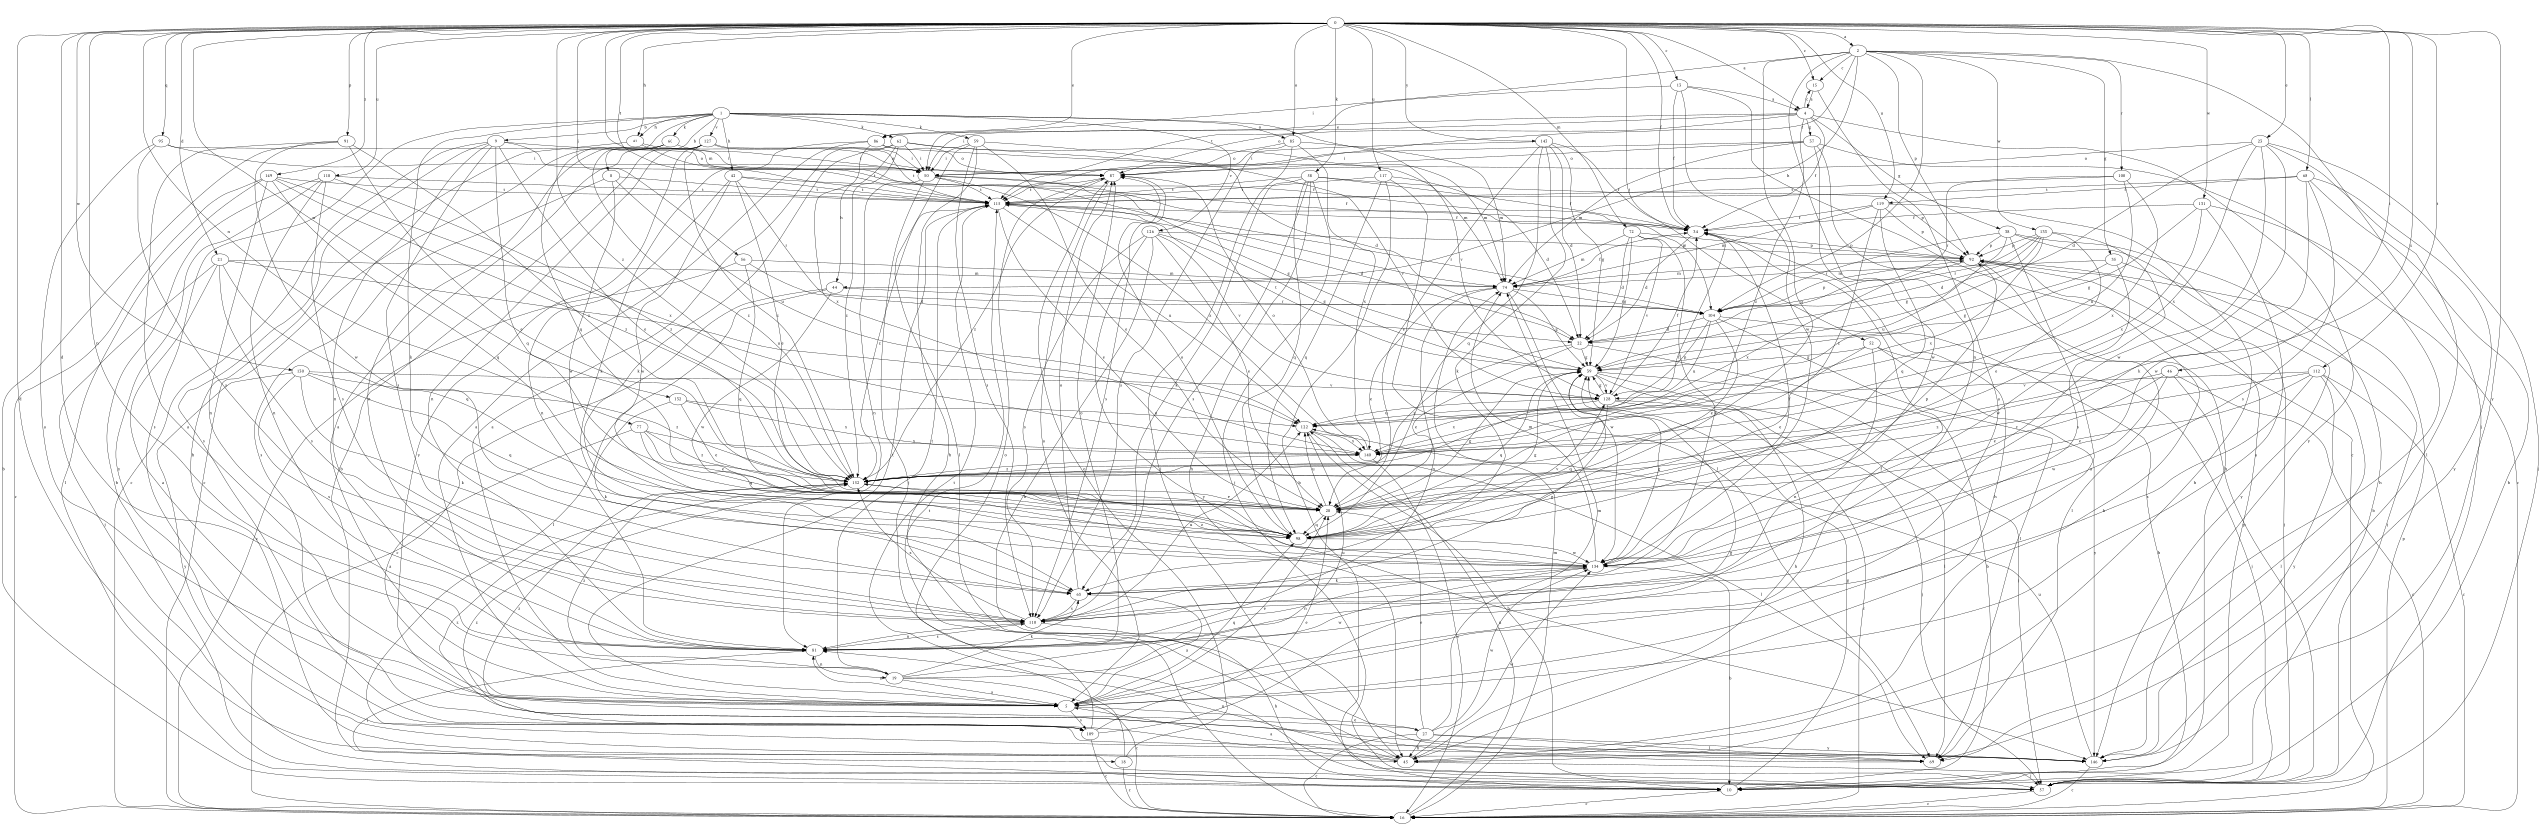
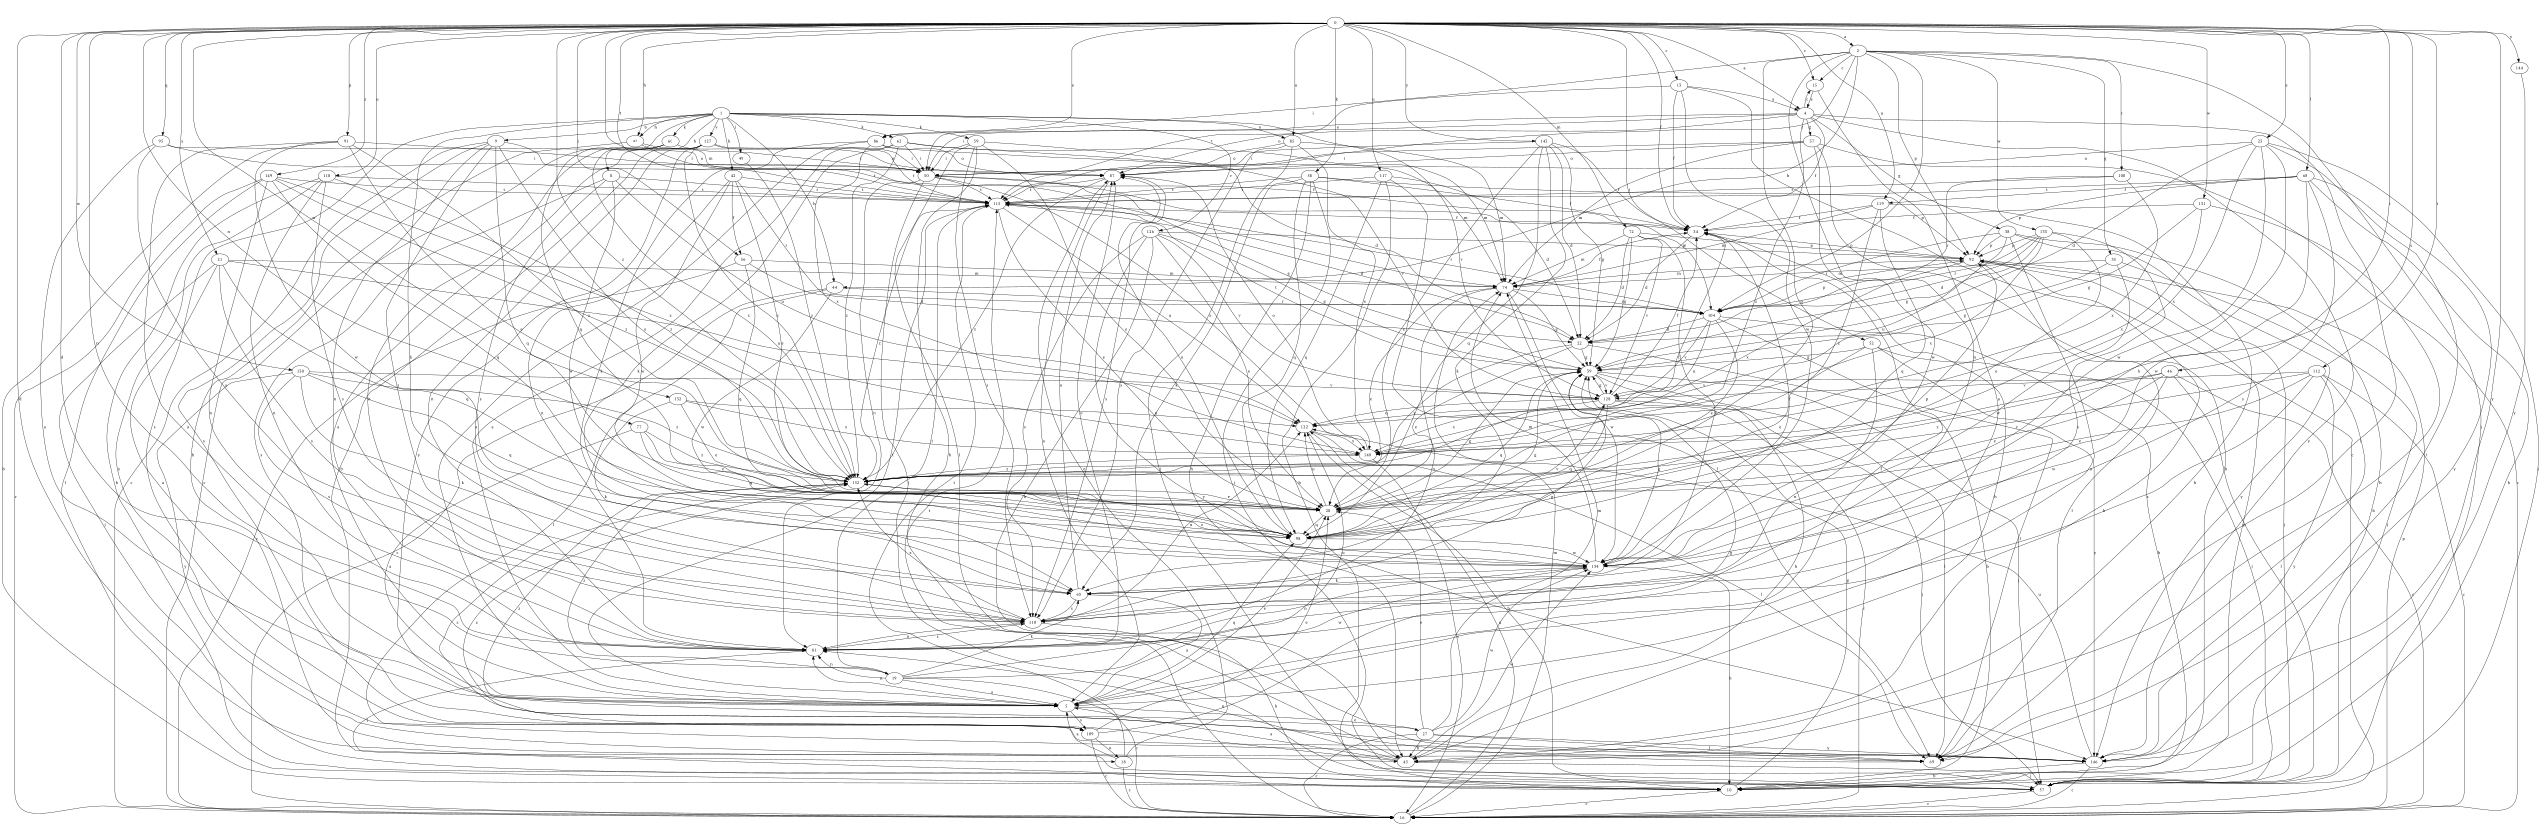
none -> (2520, 68)
(183, 141) -> (183, 141)
(721, 158) -> (636, 161)
none -> (741, 159)
(1237, 202) -> (733, 217)
(840, 204) -> (797, 182)
(1921, 236) -> (2128, 193)
none -> (2379, 311)
(1685, 357) -> (1685, 357)
(1843, 370) -> none
none -> (1903, 380)
(1181, 410) -> (589, 518)
(1018, 447) -> none
(1001, 459) -> (1106, 747)
(1823, 641) -> (1089, 746)
(845, 674) -> (851, 674)
none -> (1913, 776)
